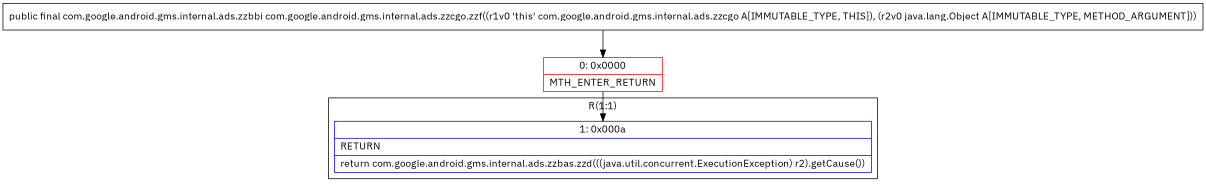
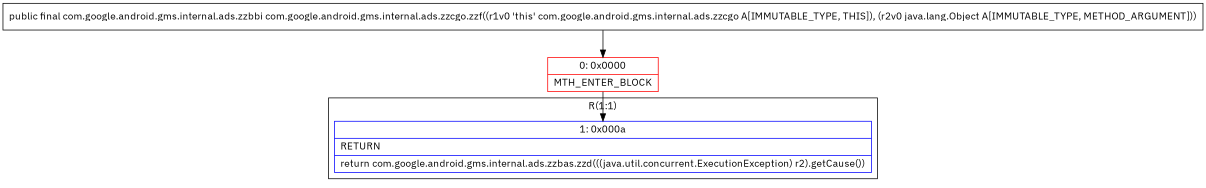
(603, 83) -> (603, 83)
